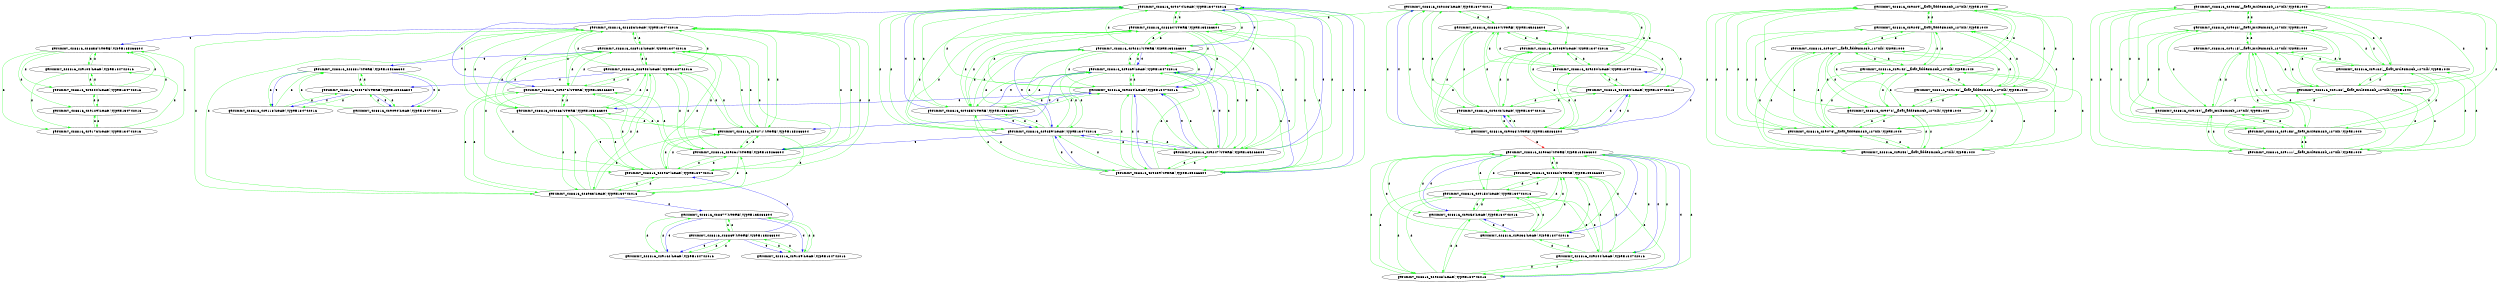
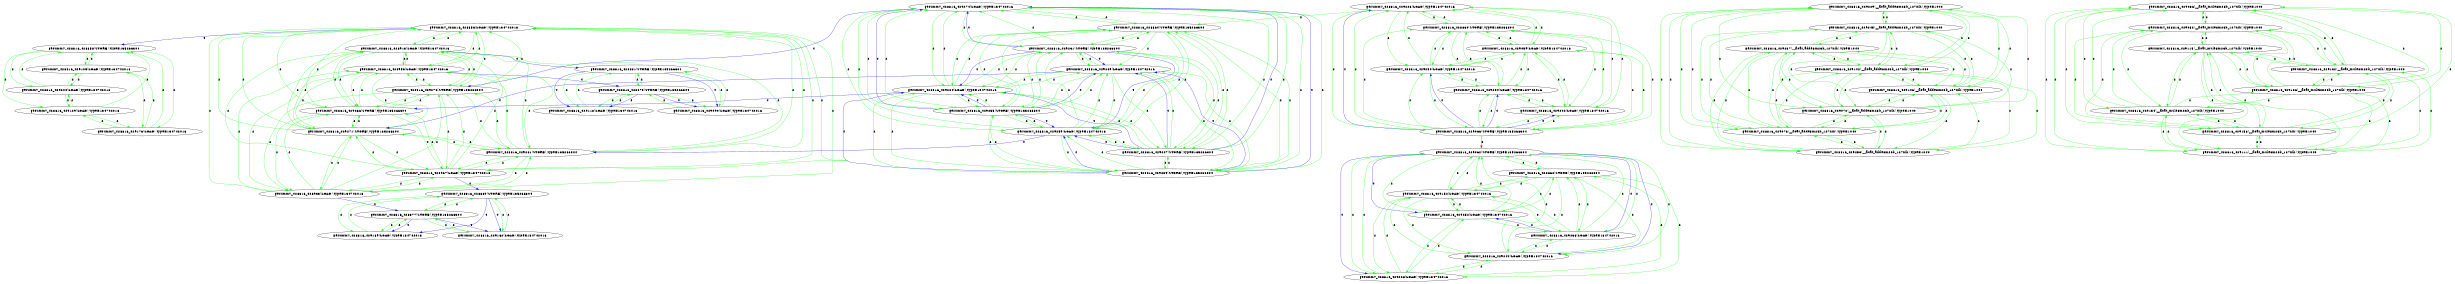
(764, 195) -> (465, 183)
